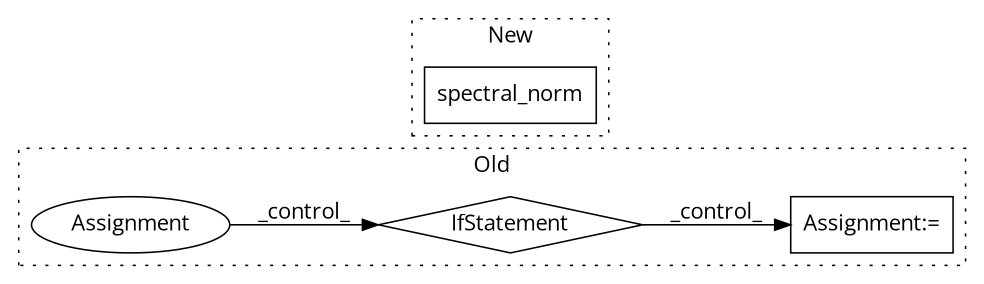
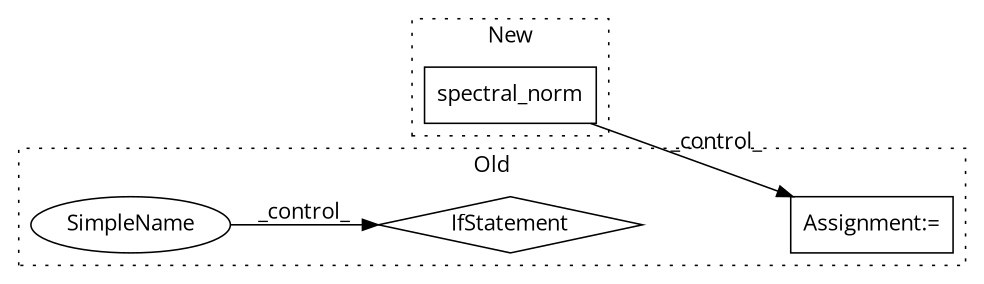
(131, 225) -> (131, 225)
(709, 225) -> (689, 159)
